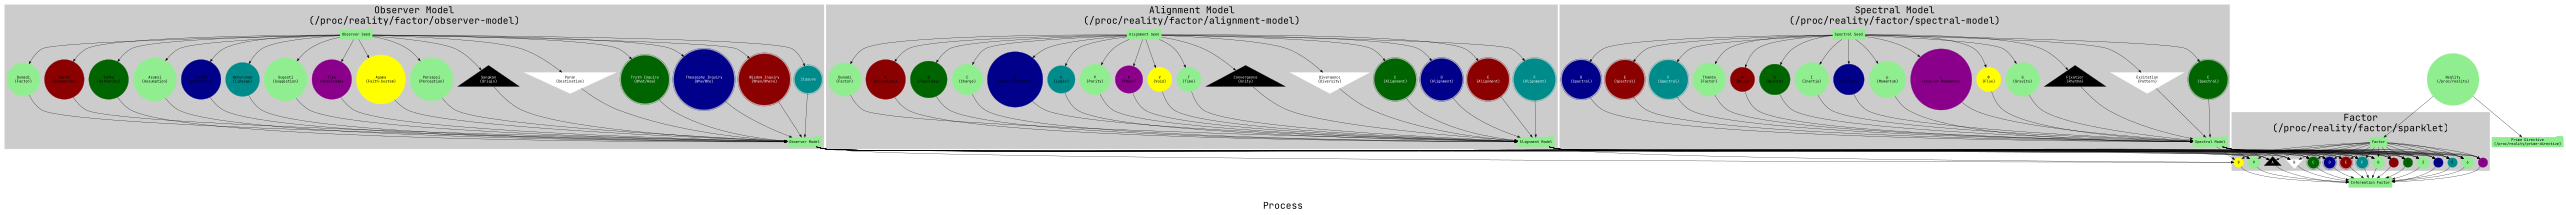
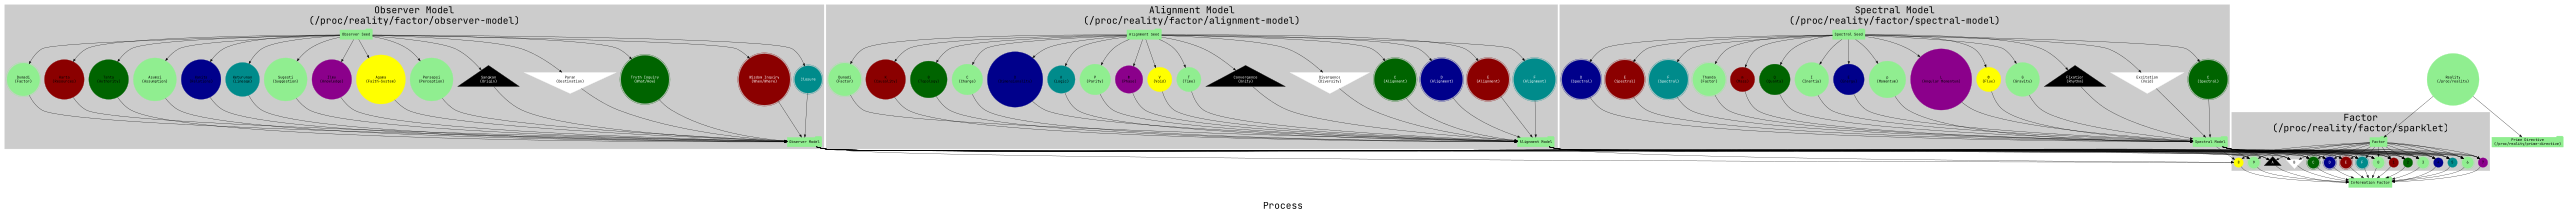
(704, 79) -> none
(2147, 79) -> (2147, 79)
